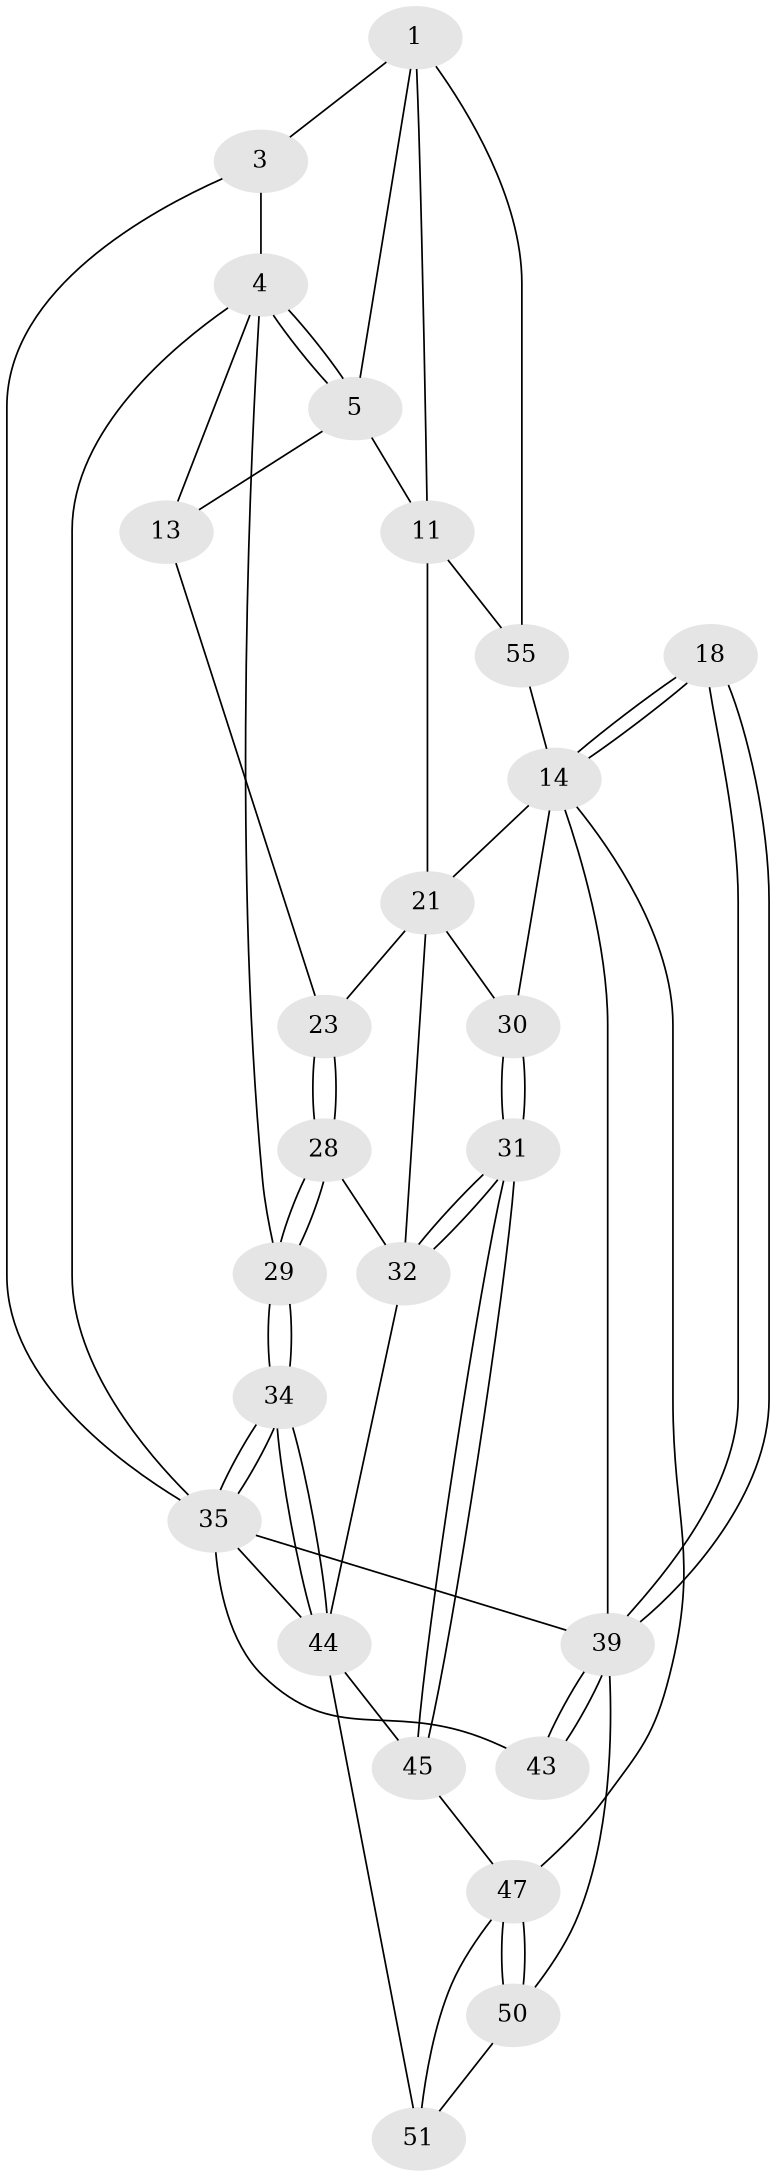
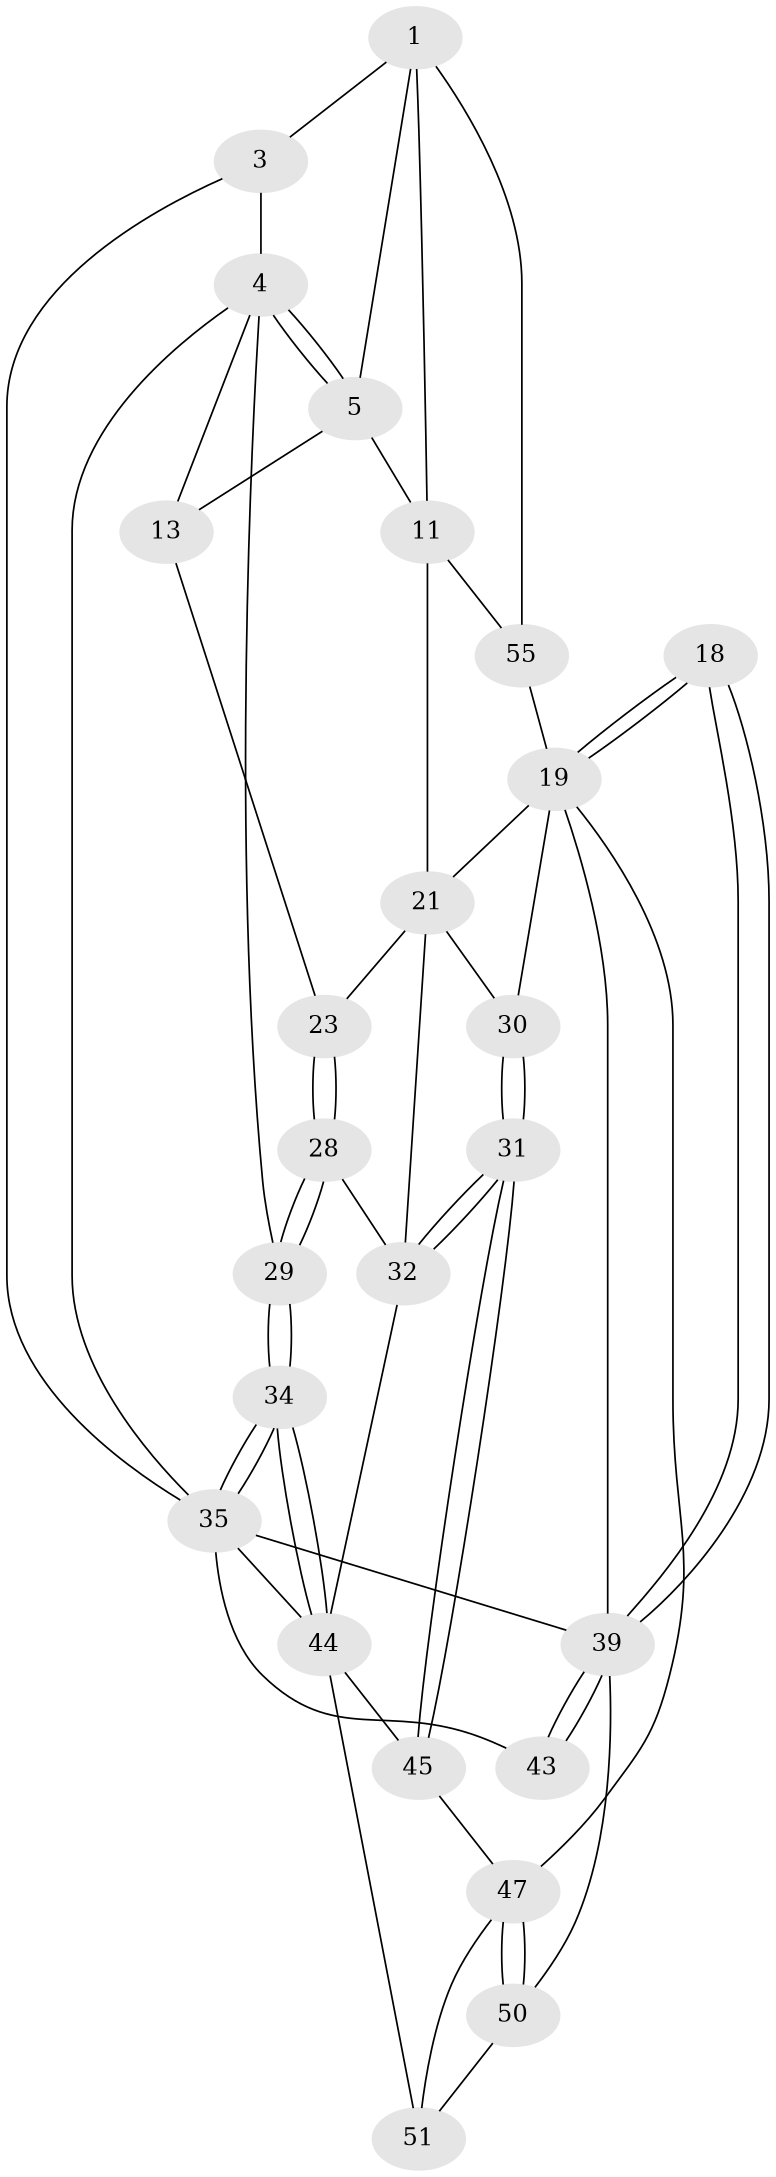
(554, 779) -> (554, 779)
